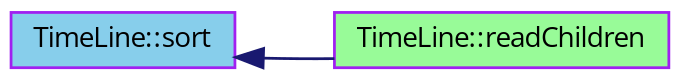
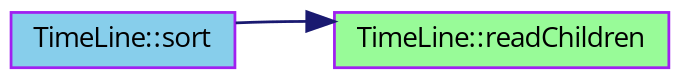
(299, 59) -> (271, 22)
